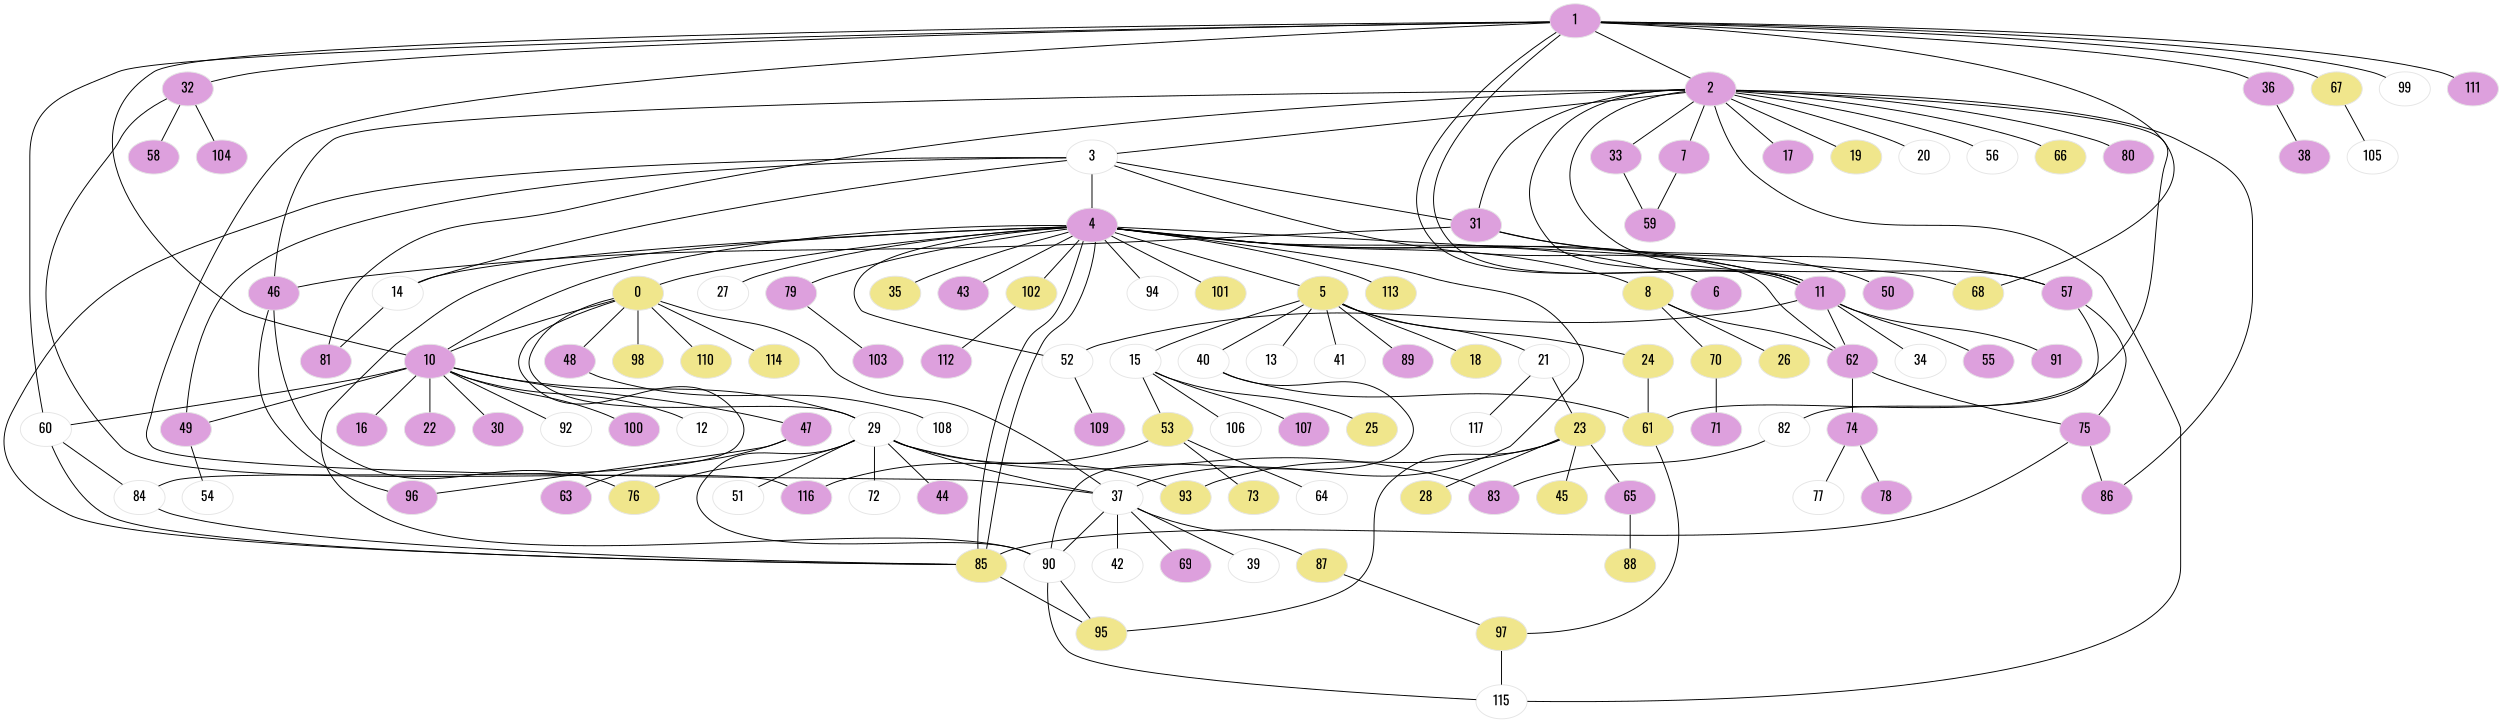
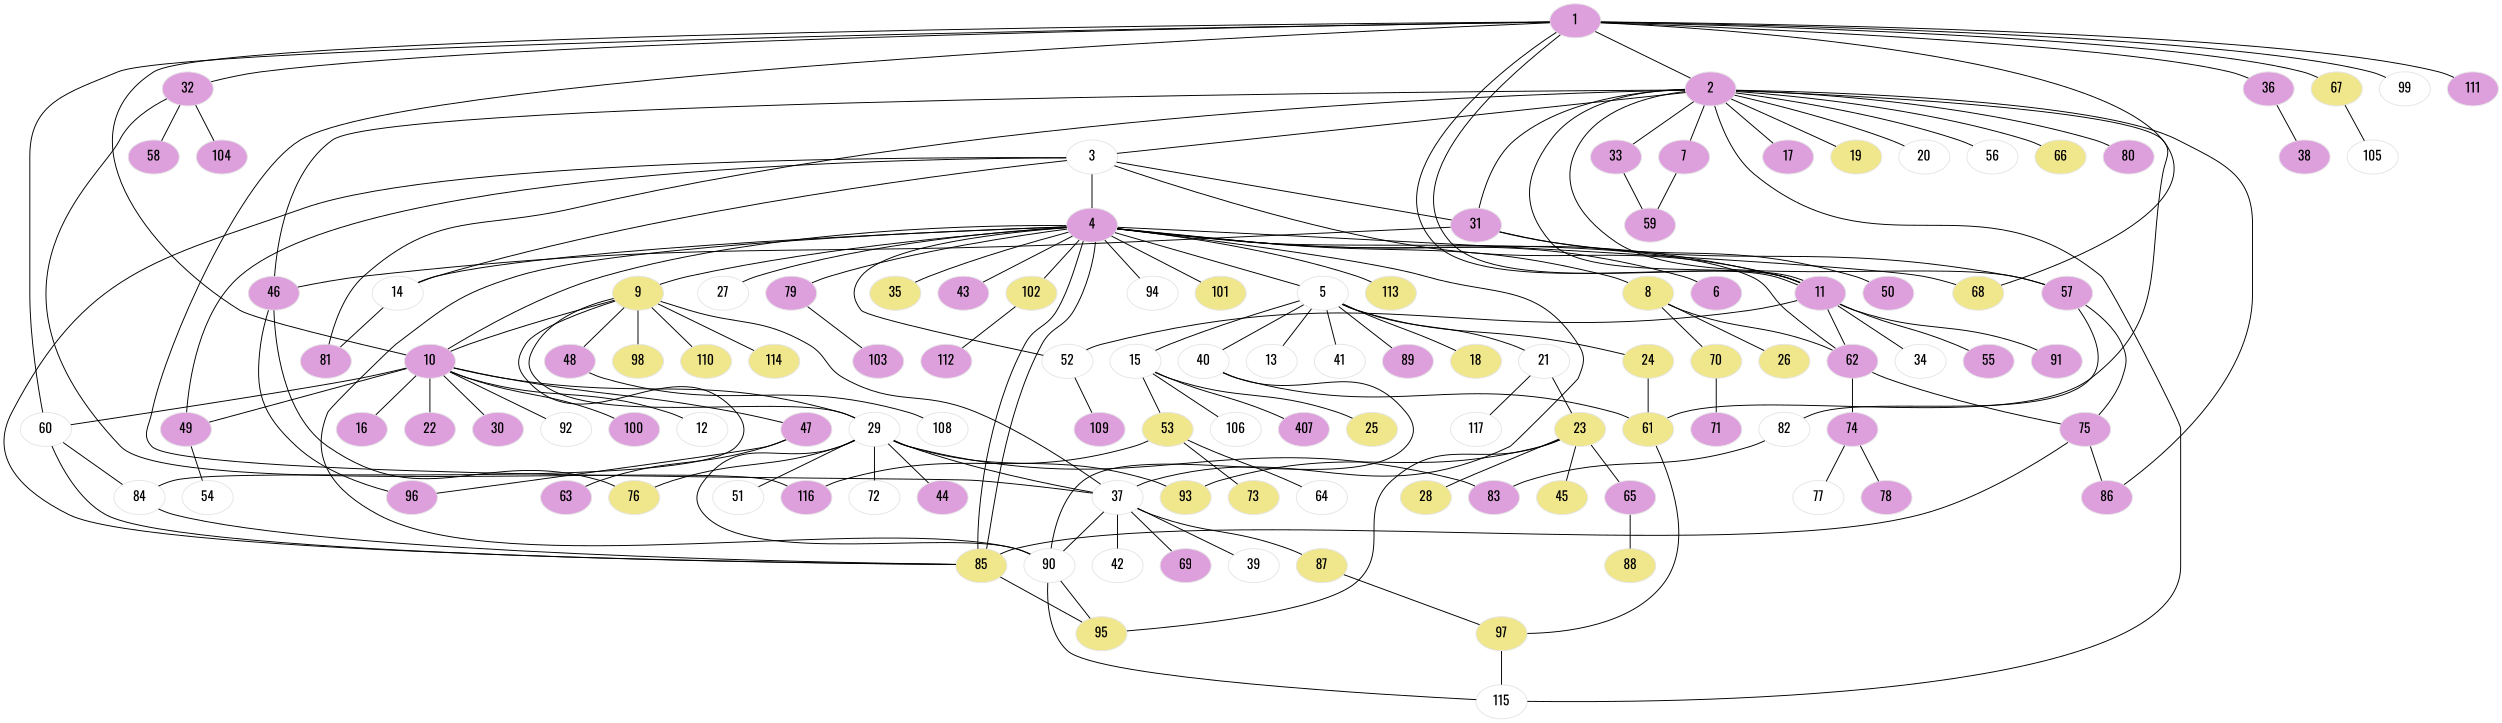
(638, 293) -> (638, 293)
(1323, 293) -> (1323, 293)
(1304, 429) -> (1304, 429)
